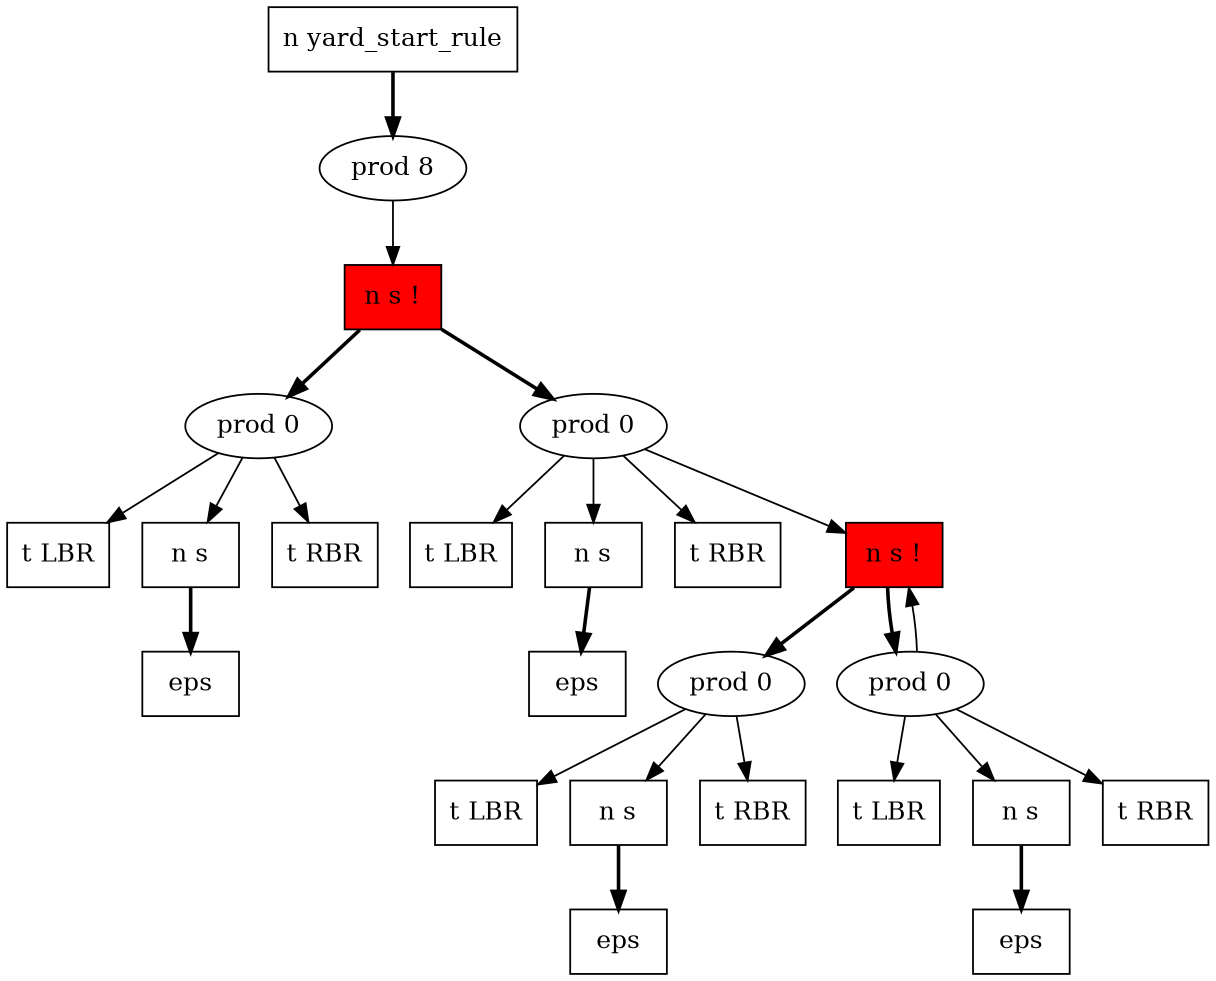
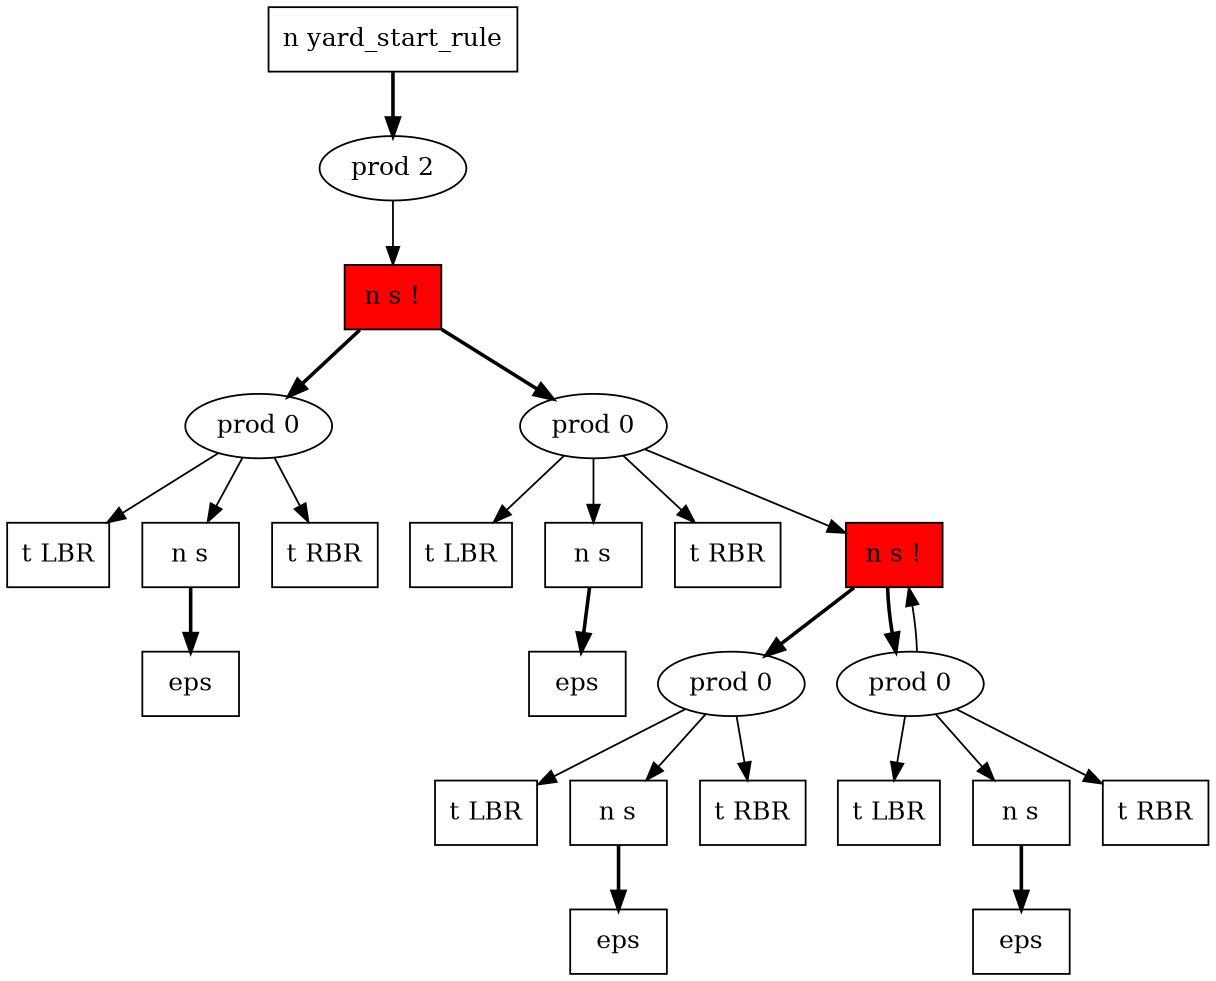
(393, 168) -> (393, 168)
